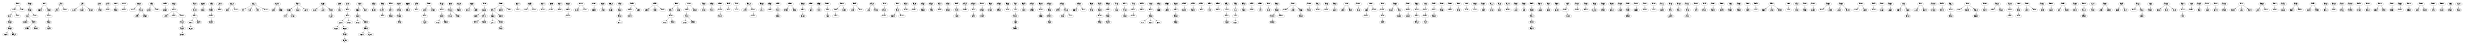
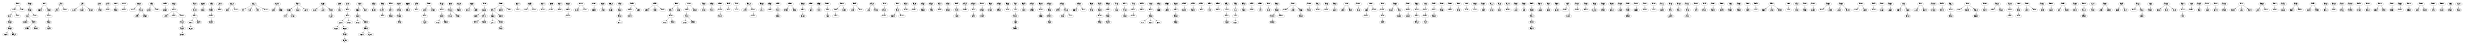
(1567, 13) -> (1570, 10)
